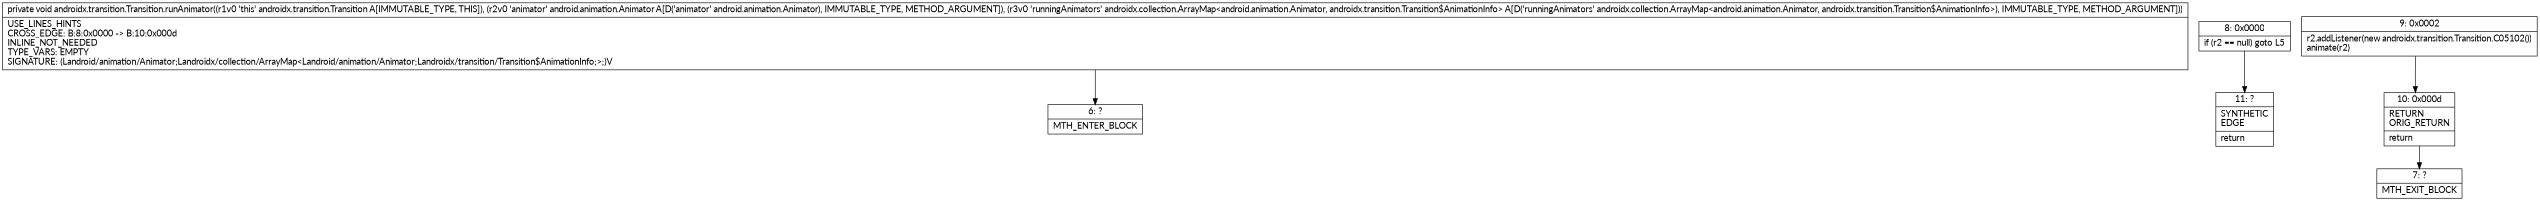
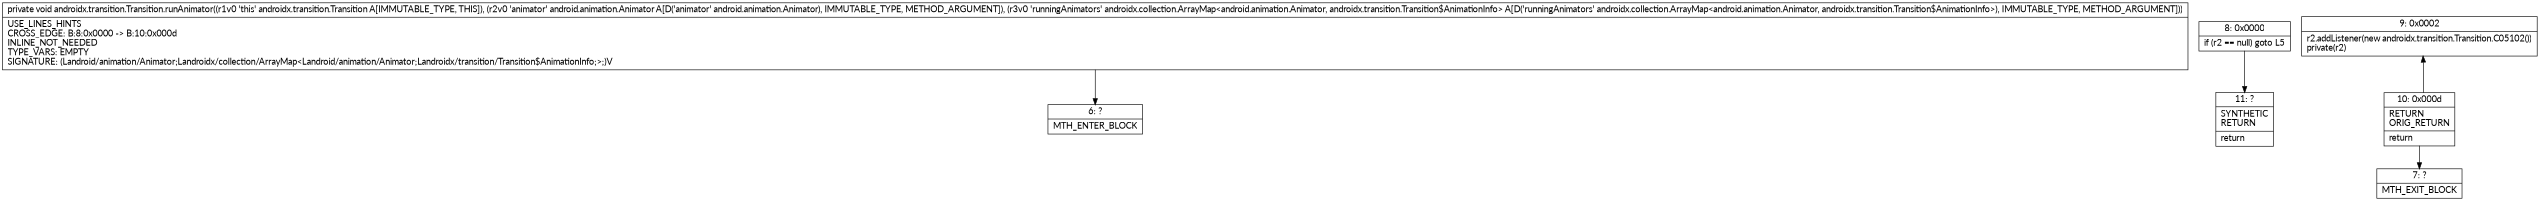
(2329, 48) -> (2327, 48)
(2415, 71) -> (2424, 78)
(2233, 123) -> (2238, 123)
